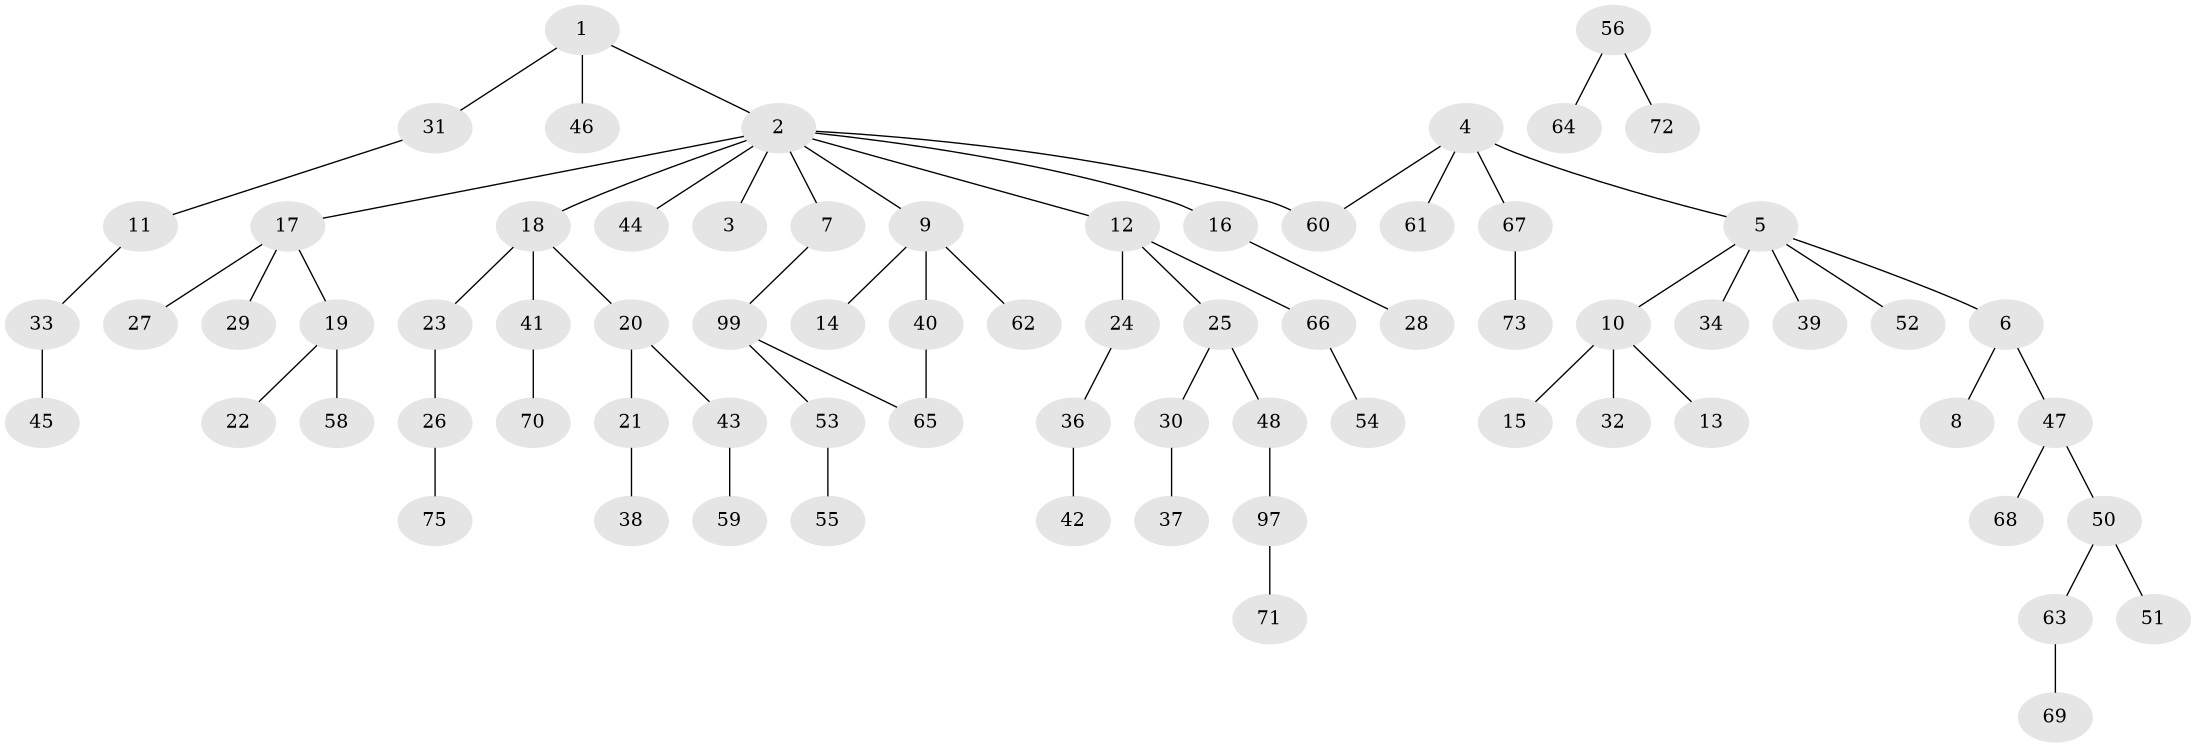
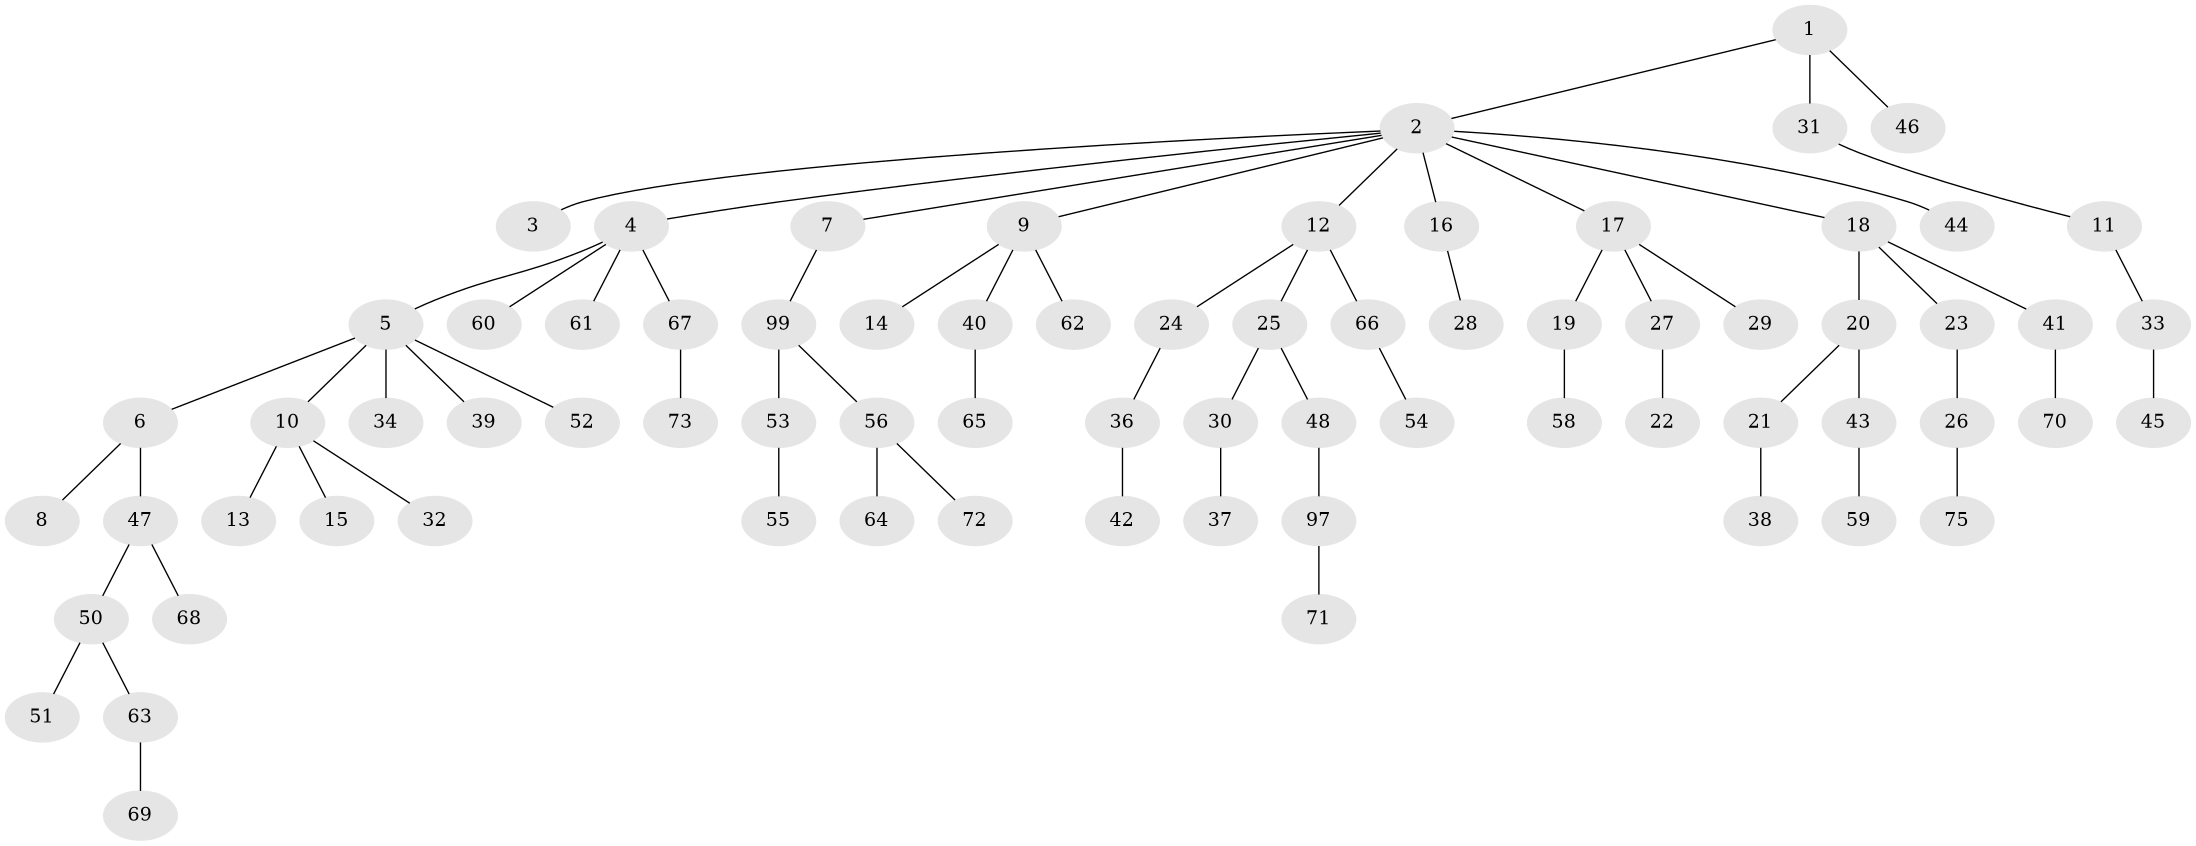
(1056, 156) -> (1023, 171)
(288, 374) -> (1663, 374)
(828, 374) -> (828, 374)
